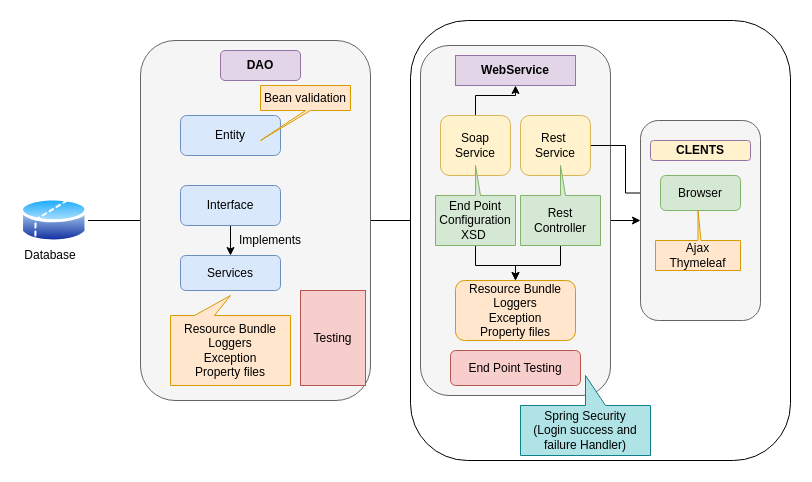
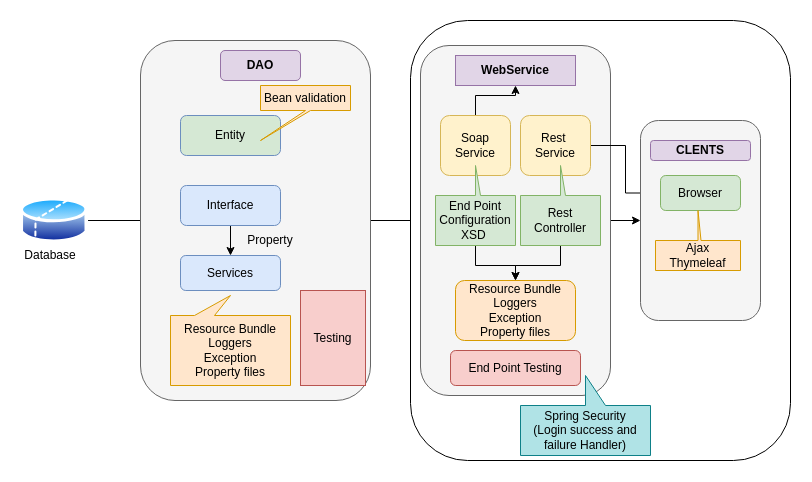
(231, 136) -> (231, 136)
(701, 151) -> (701, 151)
(271, 241) -> (271, 241)
